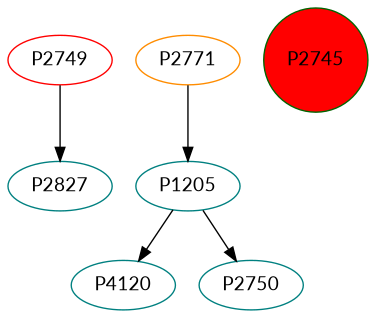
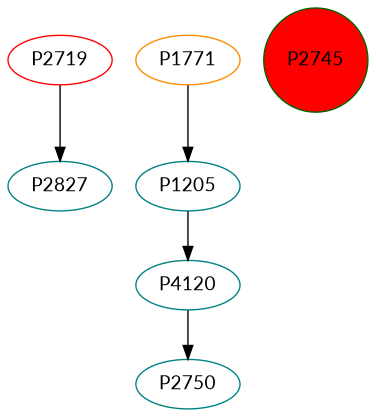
(60, 60) -> (60, 60)
(188, 60) -> (188, 60)
(216, 230) -> (188, 328)
